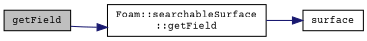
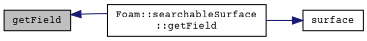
(84, 27) -> (94, 14)
